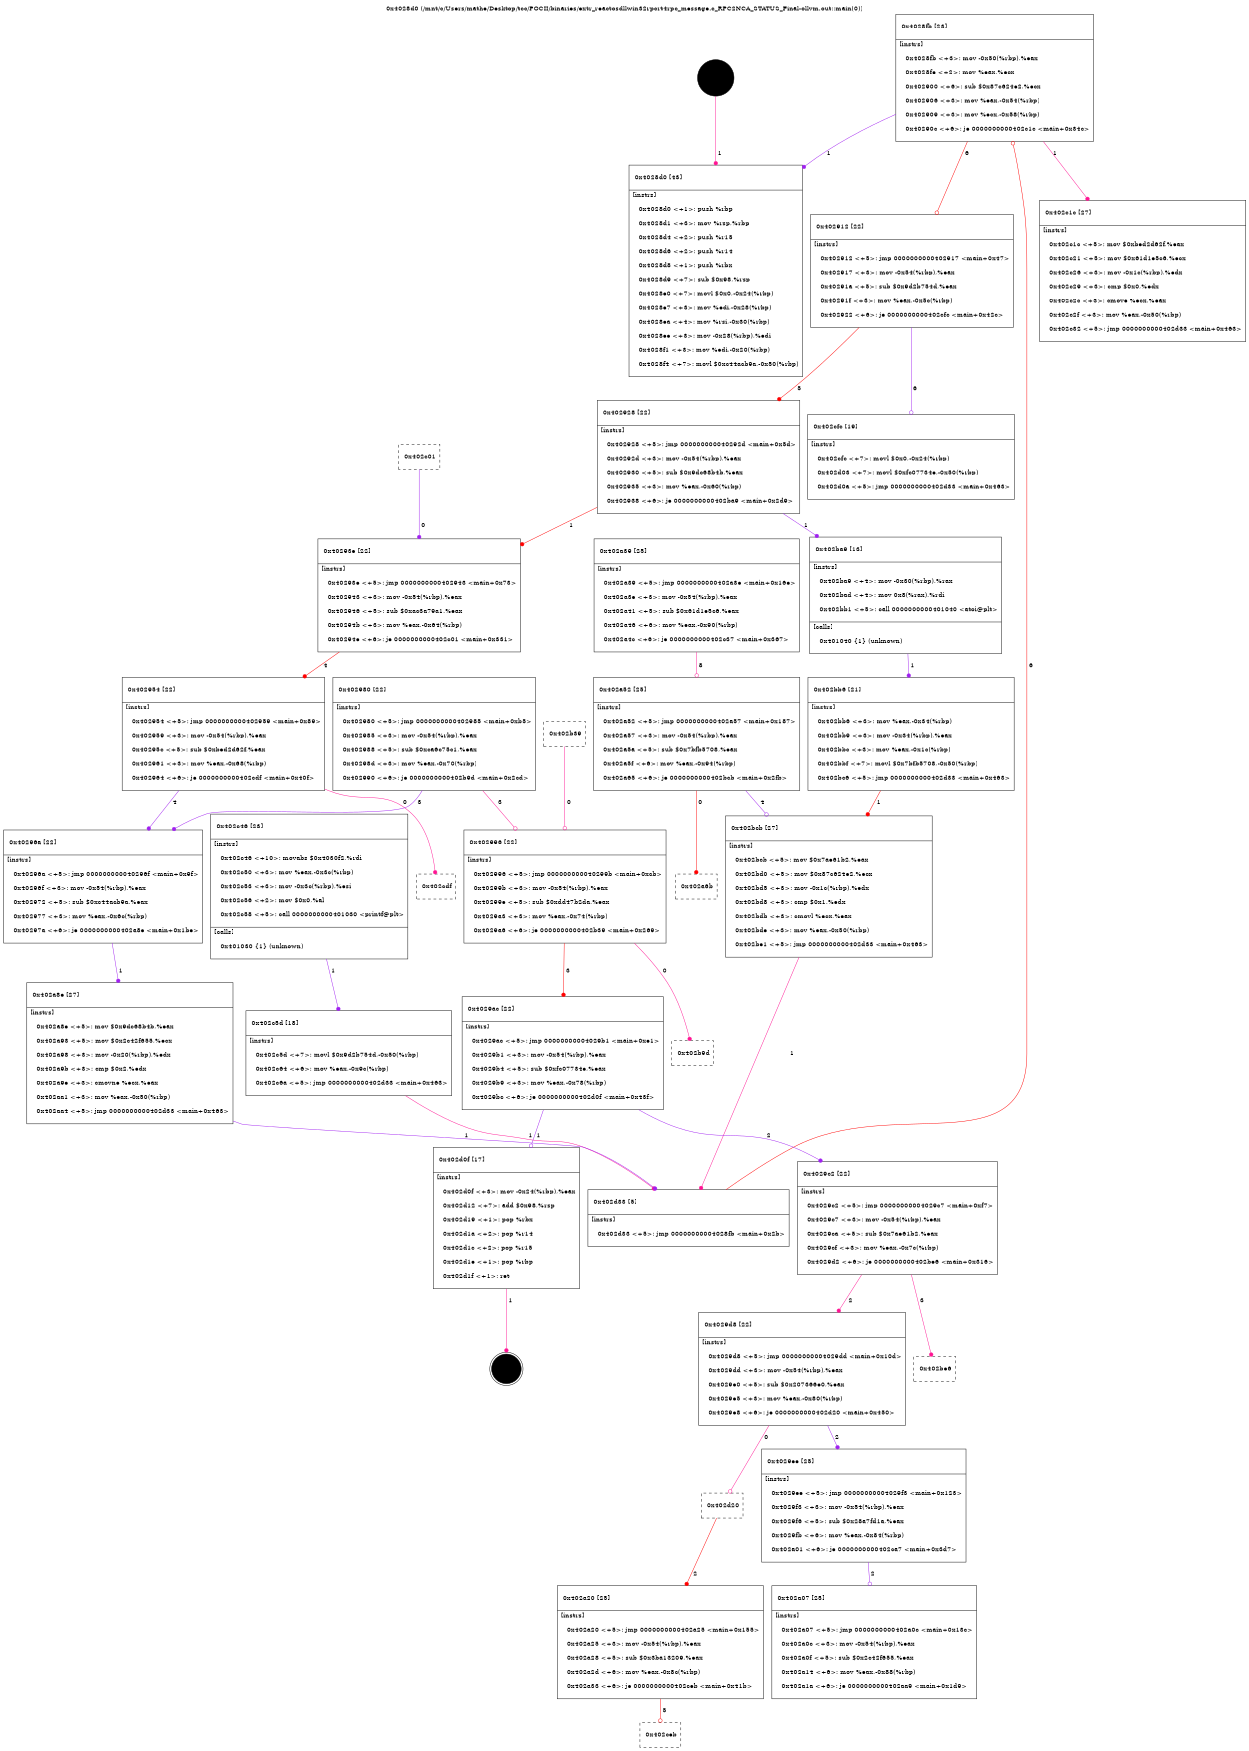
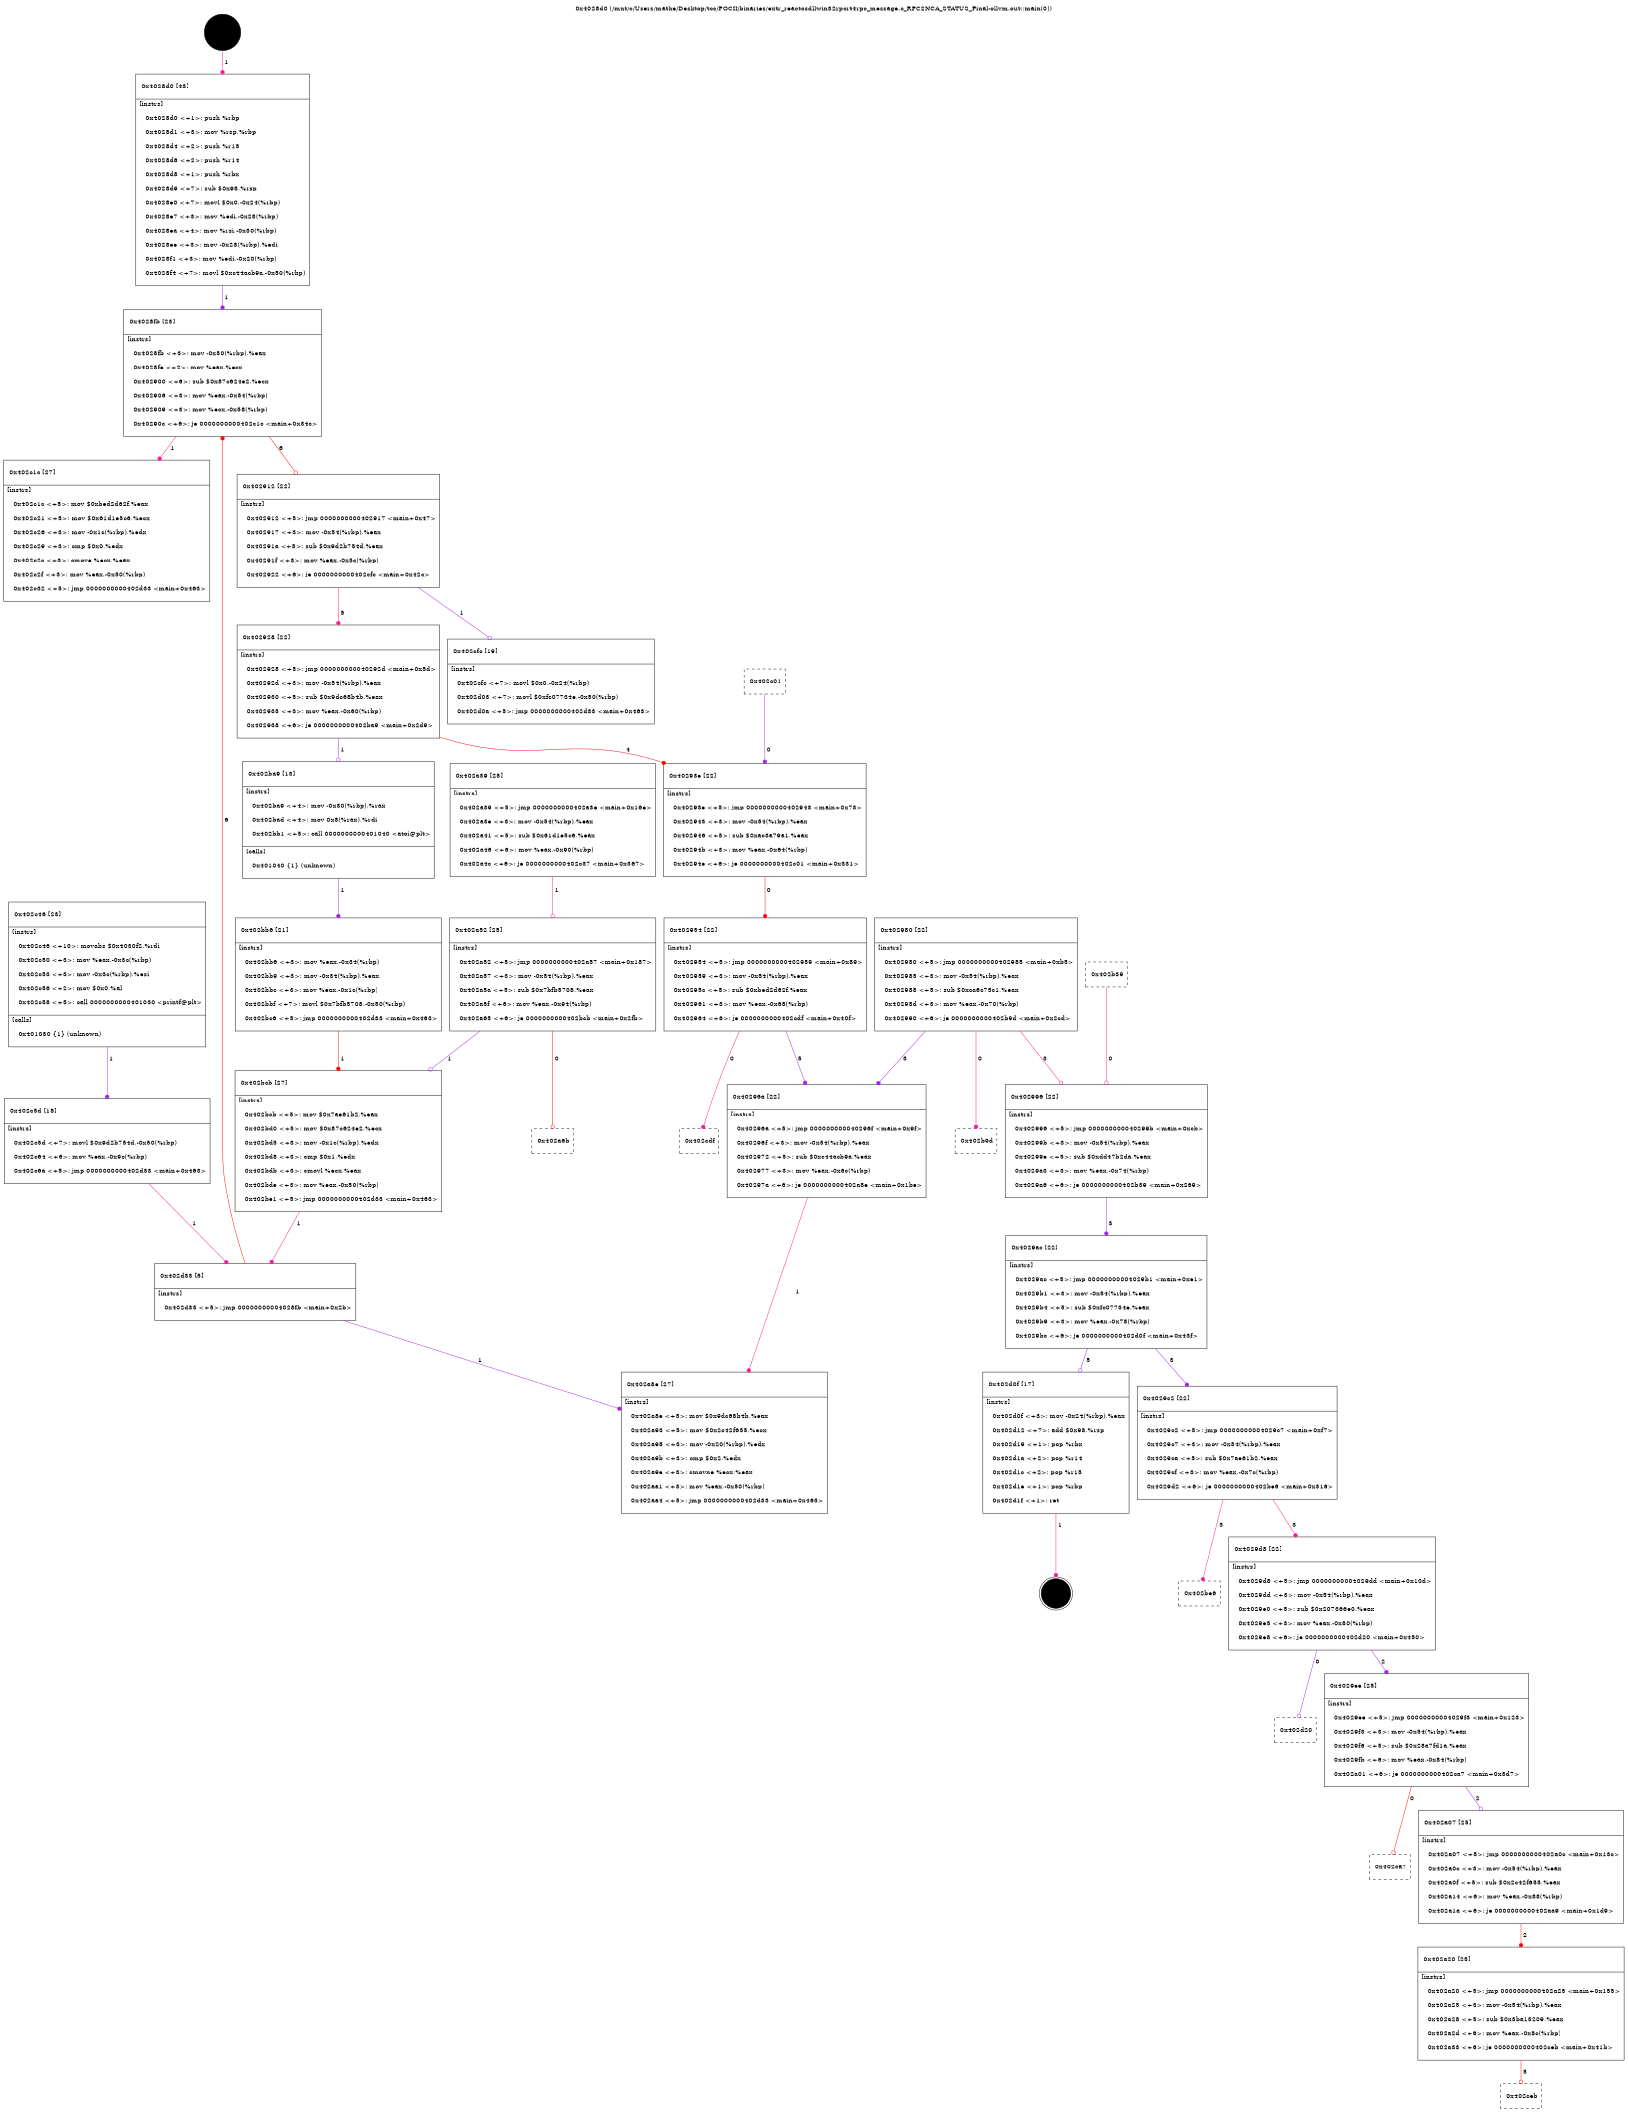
(849, 137) -> (223, 296)
(821, 364) -> (338, 604)
(914, 389) -> (461, 613)
(799, 524) -> (338, 748)
(570, 525) -> (627, 750)
(325, 666) -> (768, 890)
(700, 666) -> (556, 890)
(1027, 777) -> (223, 853)
(174, 802) -> (799, 1059)
(762, 802) -> (449, 1059)
(696, 830) -> (553, 1078)
(115, 961) -> (778, 1283)
(564, 968) -> (1106, 1215)
(669, 986) -> (976, 1078)
(538, 1136) -> (1087, 1360)
(768, 1136) -> (1171, 1360)
(449, 1138) -> (480, 1364)
(850, 1301) -> (1293, 1525)
(750, 1458) -> (1308, 1682)
(702, 1550) -> (1521, 1933)
none -> (1390, 1867)
